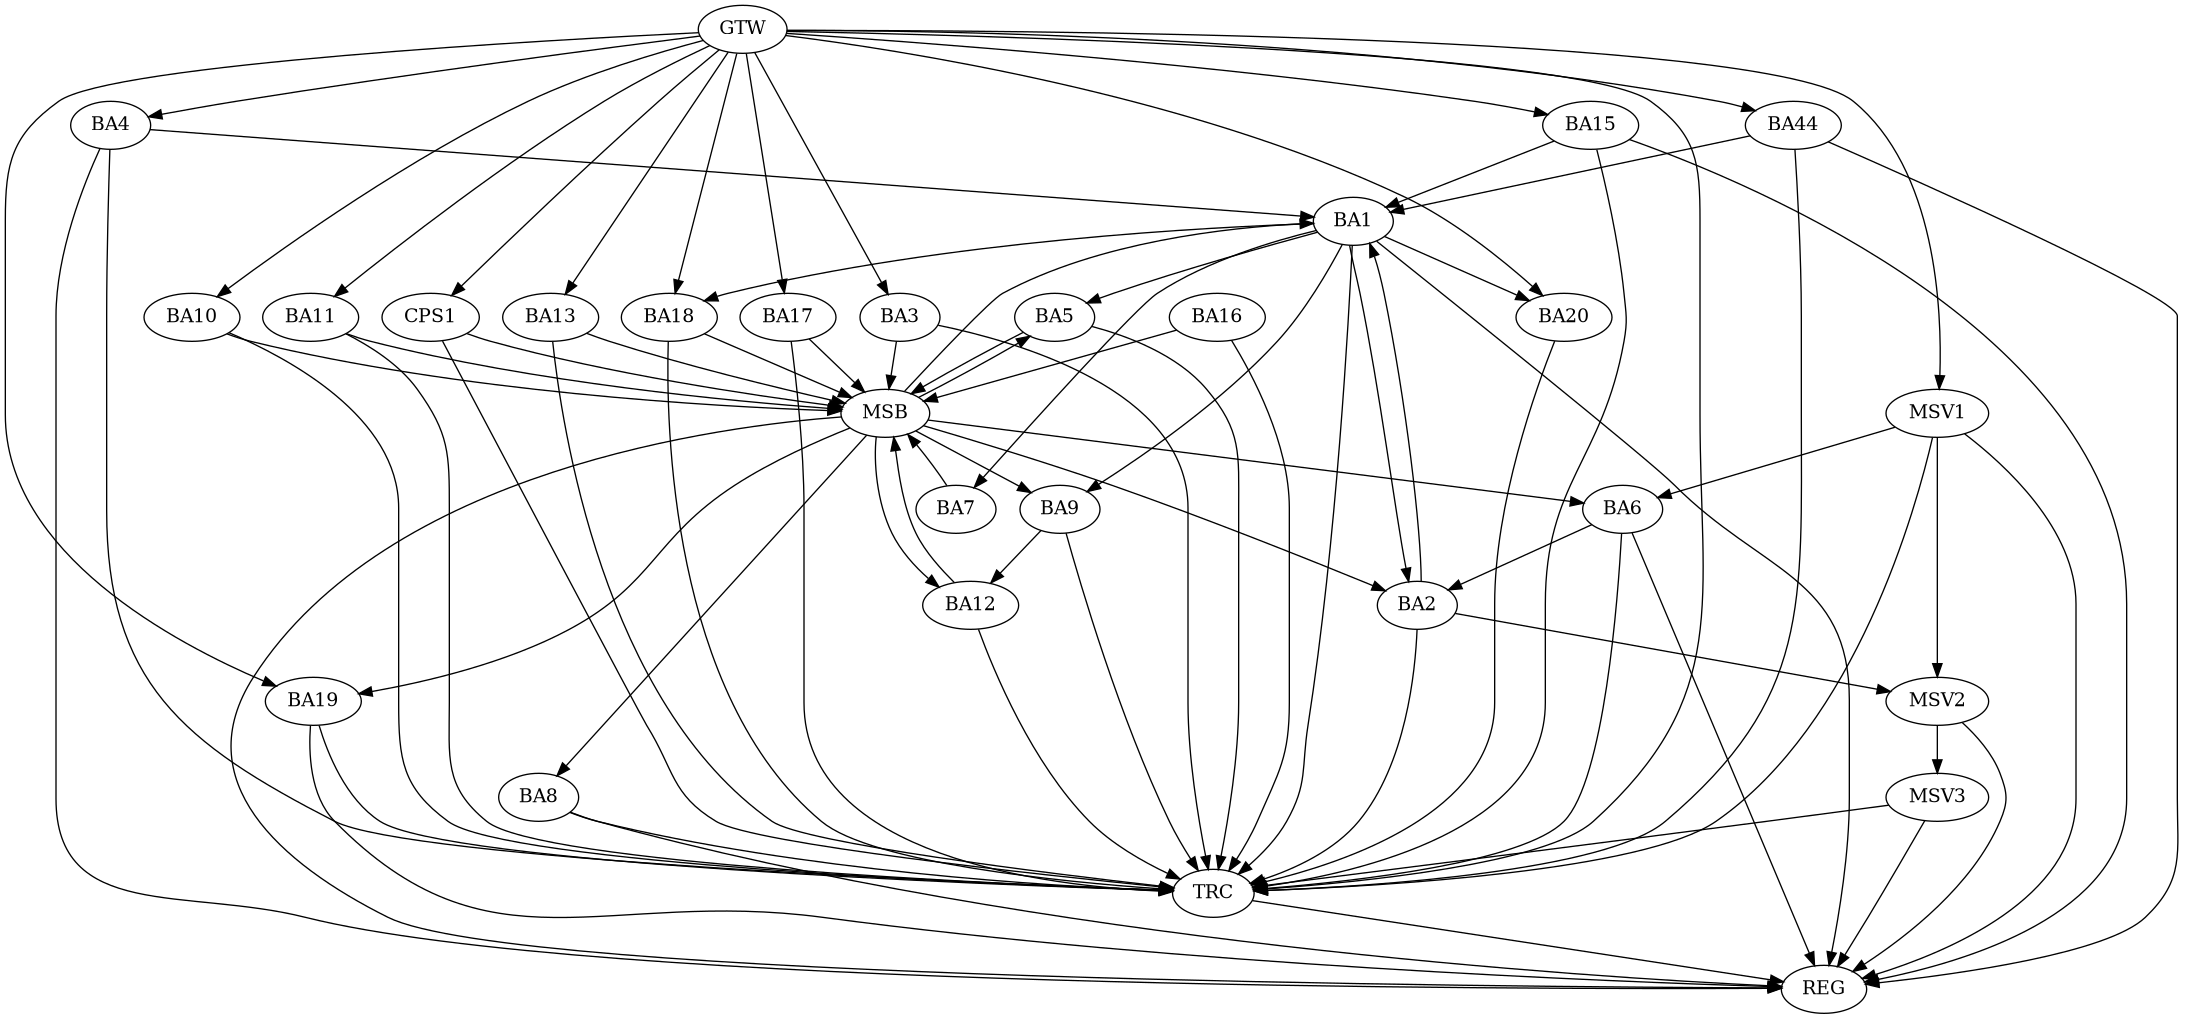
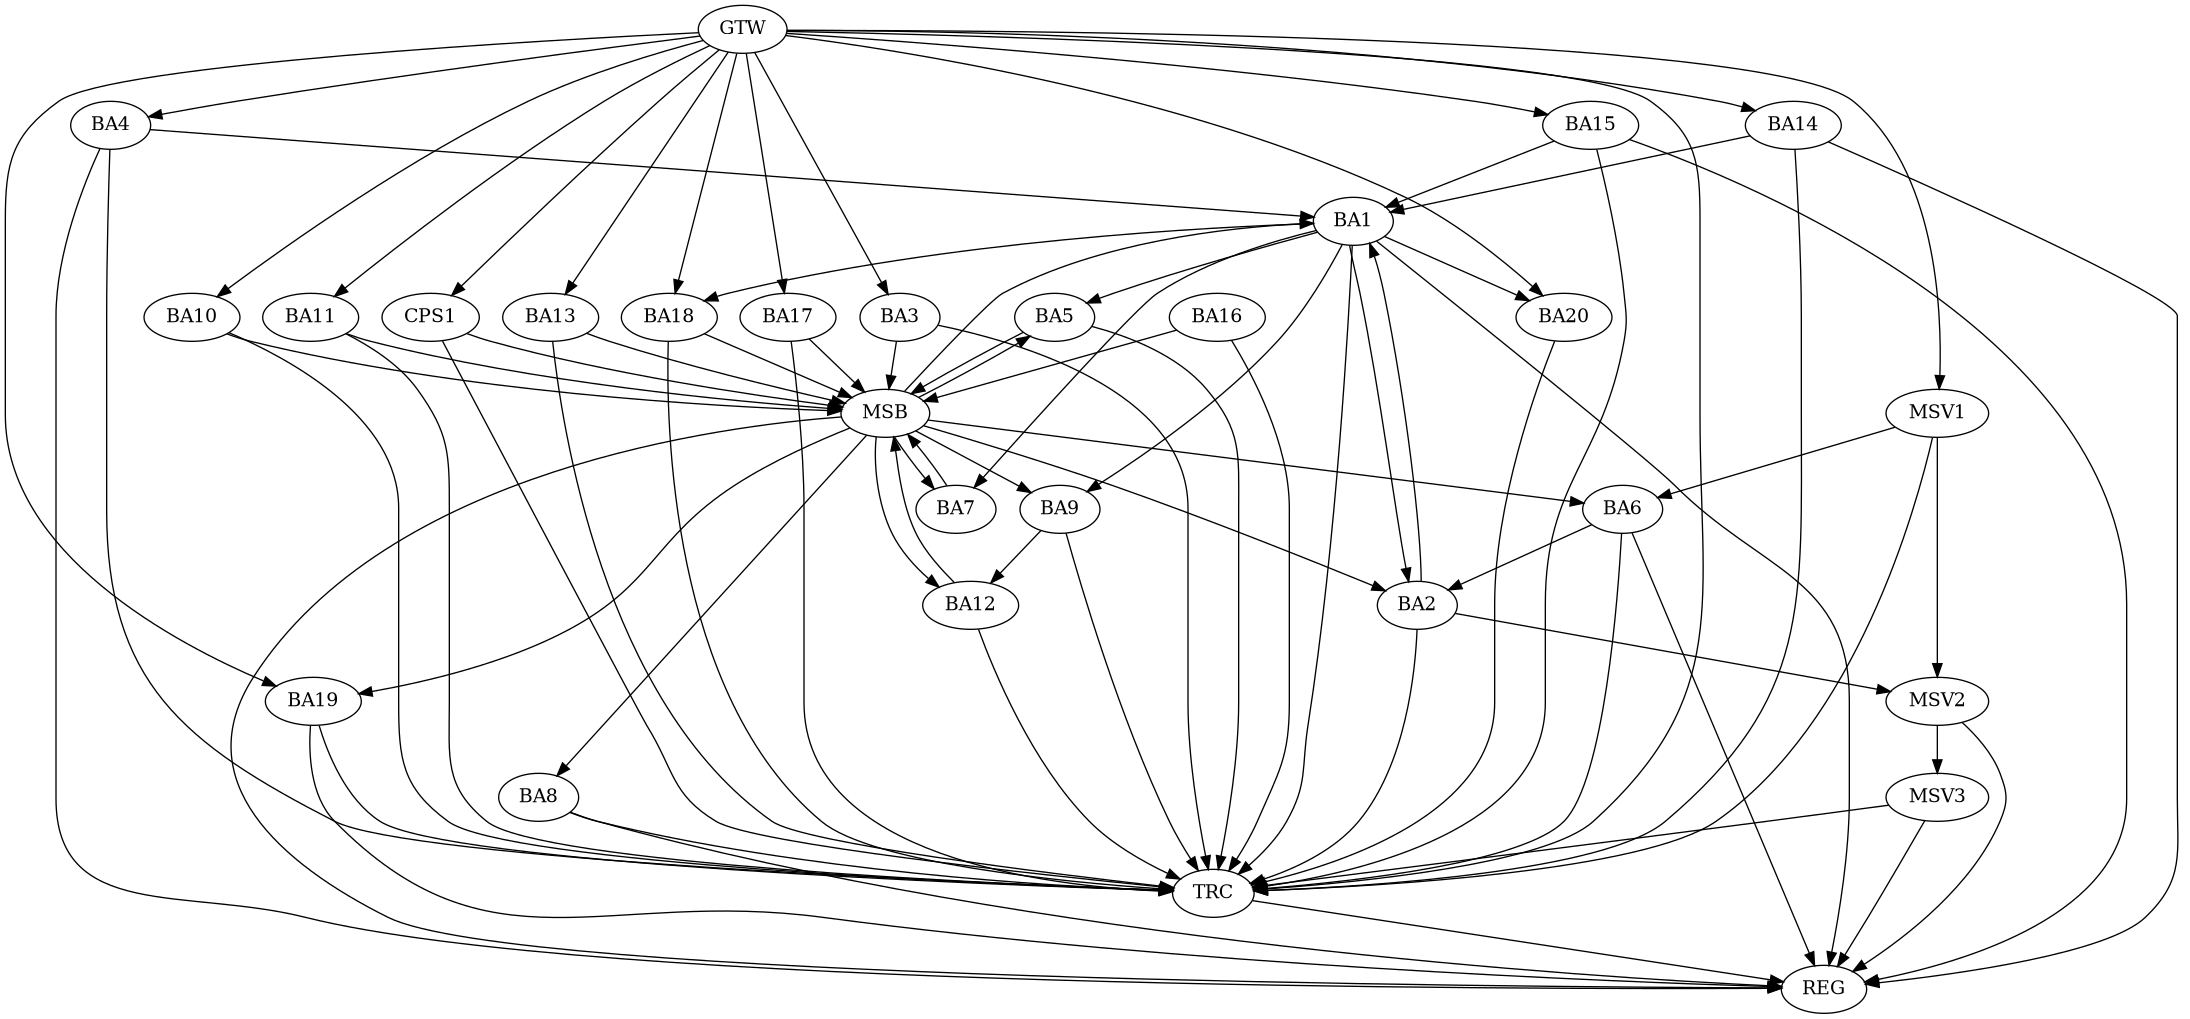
(1793, 125) -> (1793, 125)
none -> (909, 458)
(2076, 738) -> none
